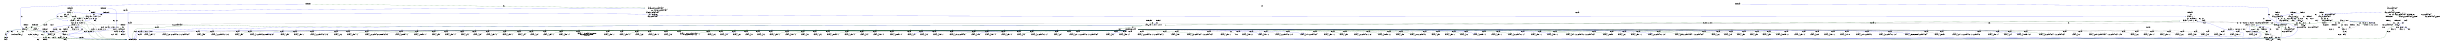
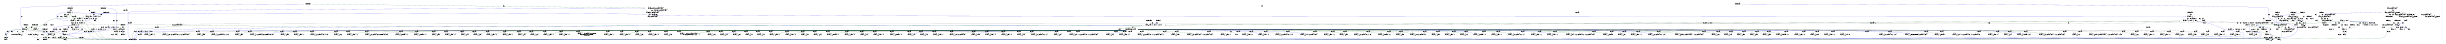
(2304, 27) -> (2293, 14)
(1864, 35) -> none
